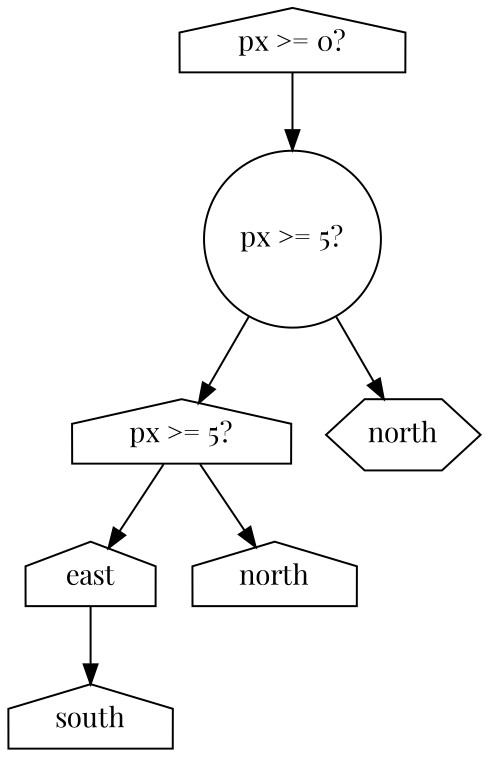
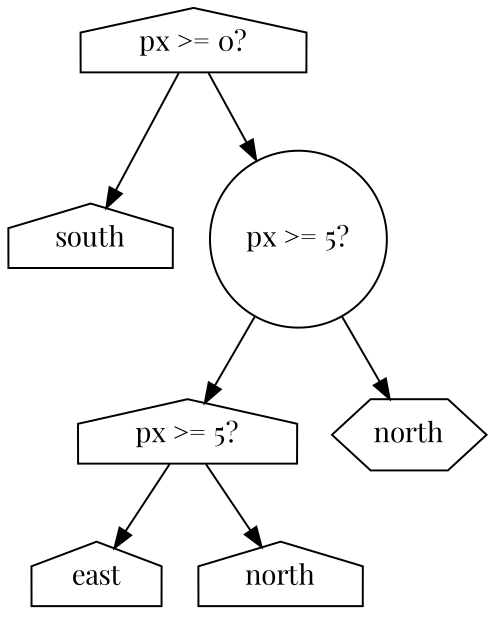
(91, 635) -> (147, 131)
